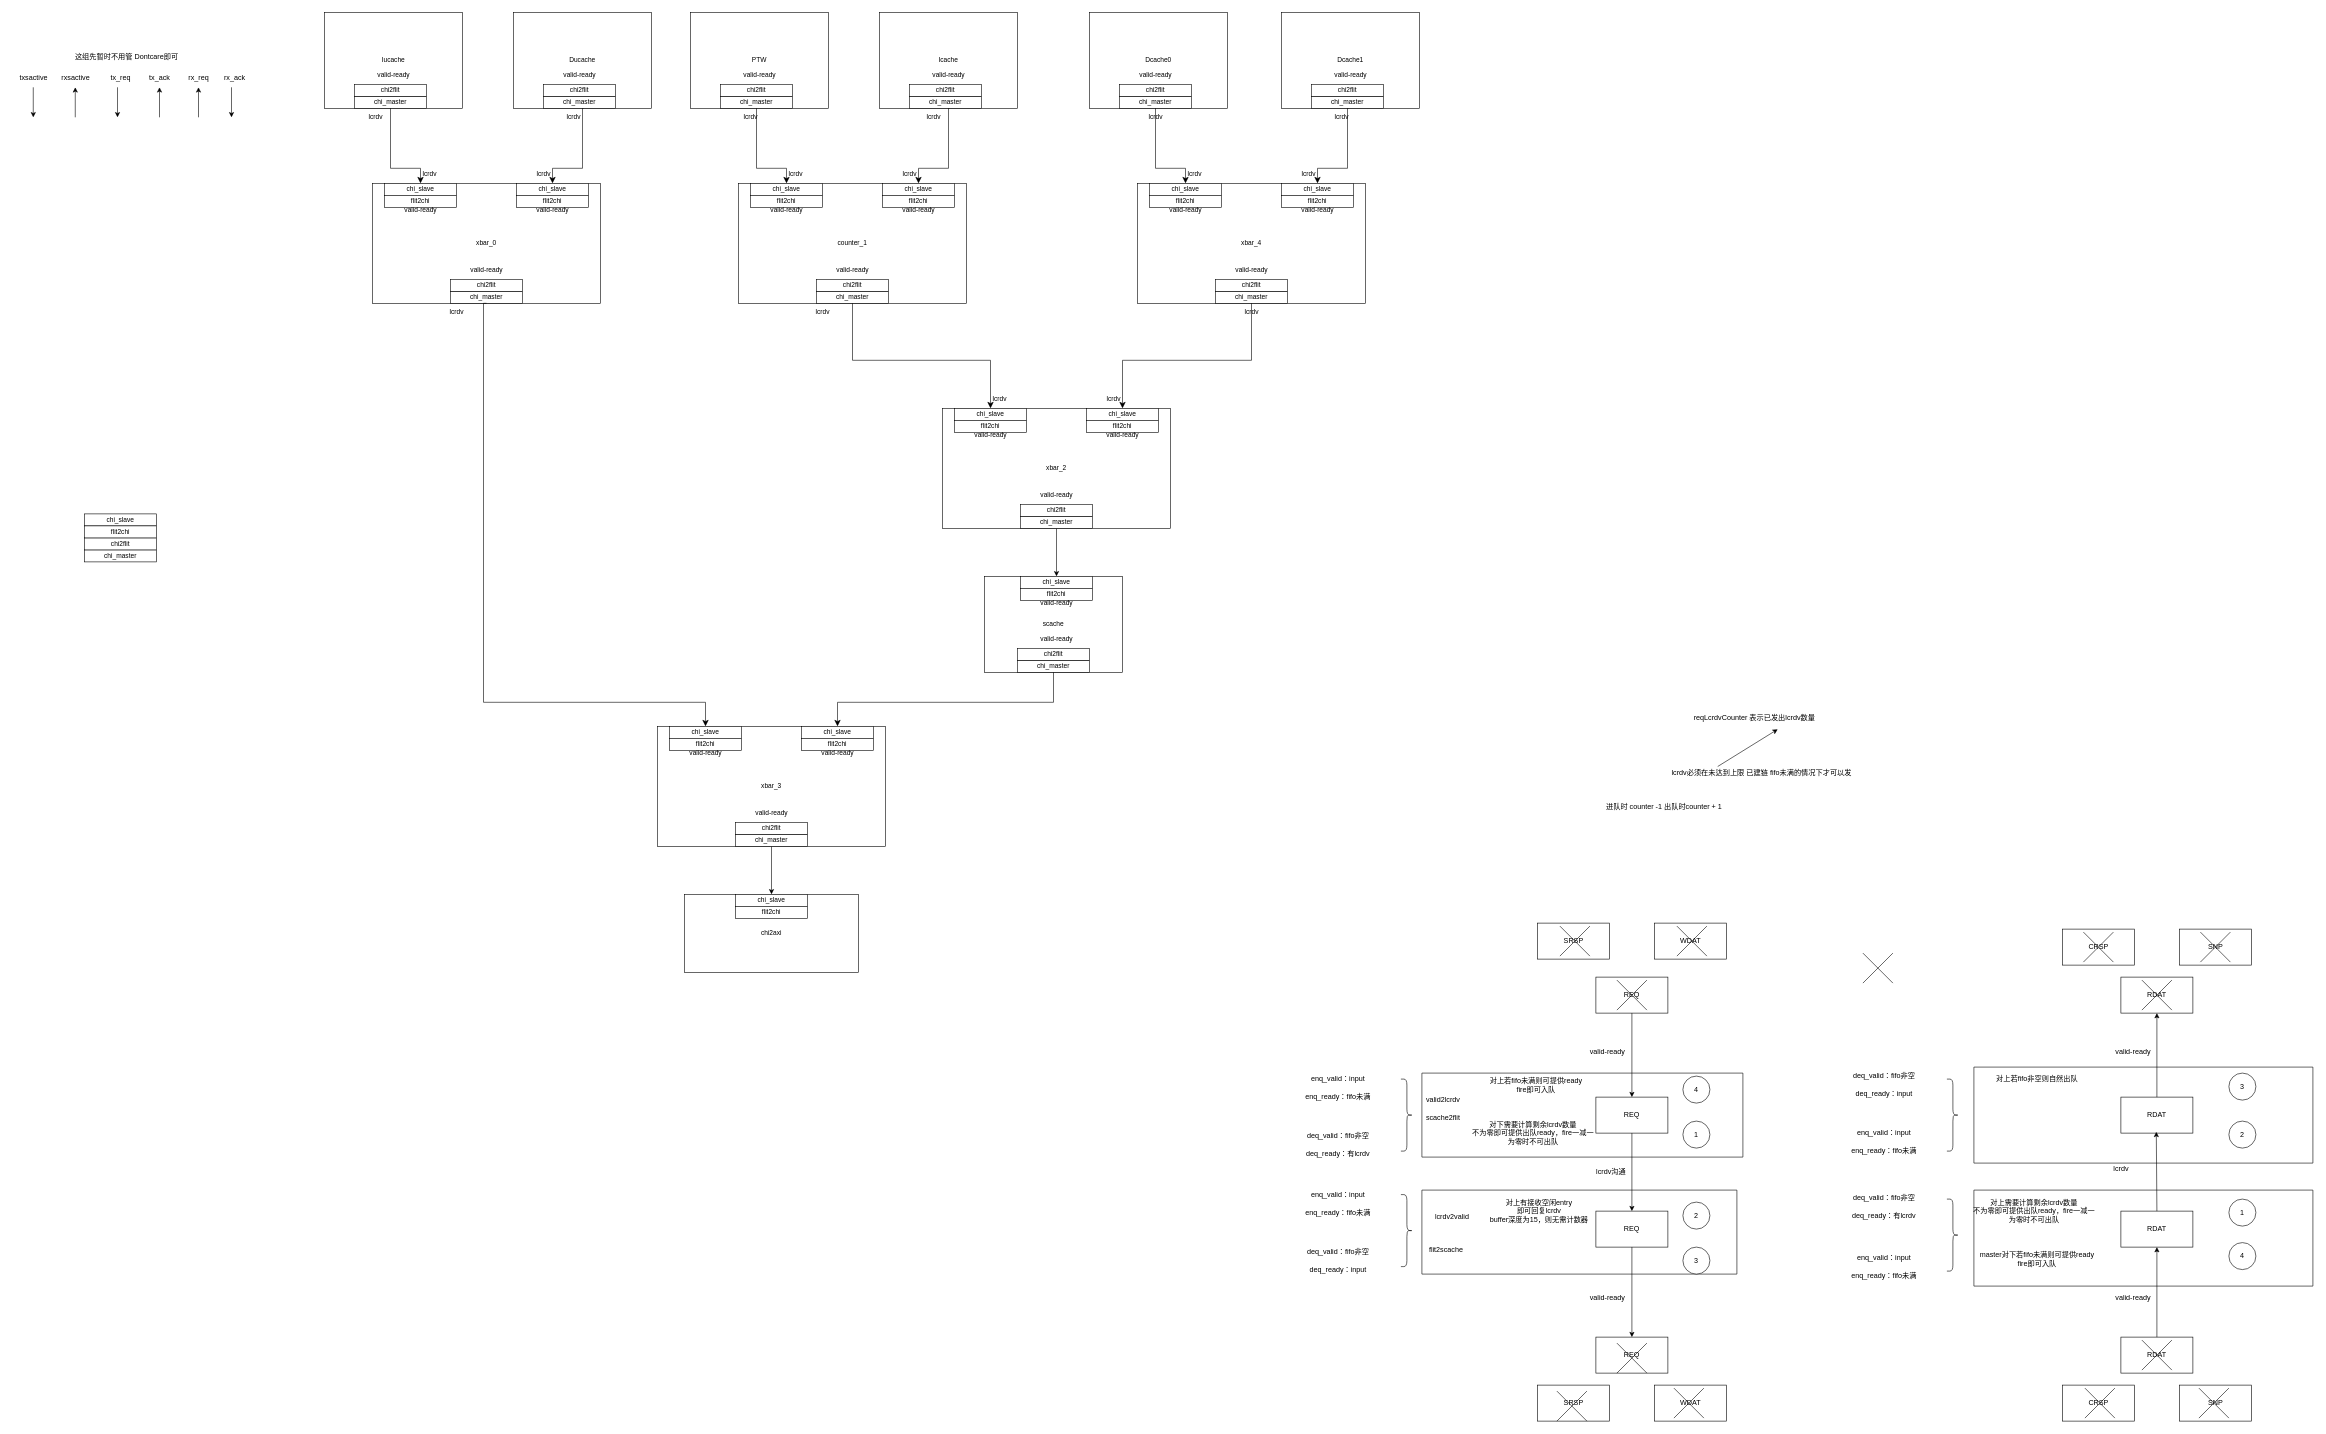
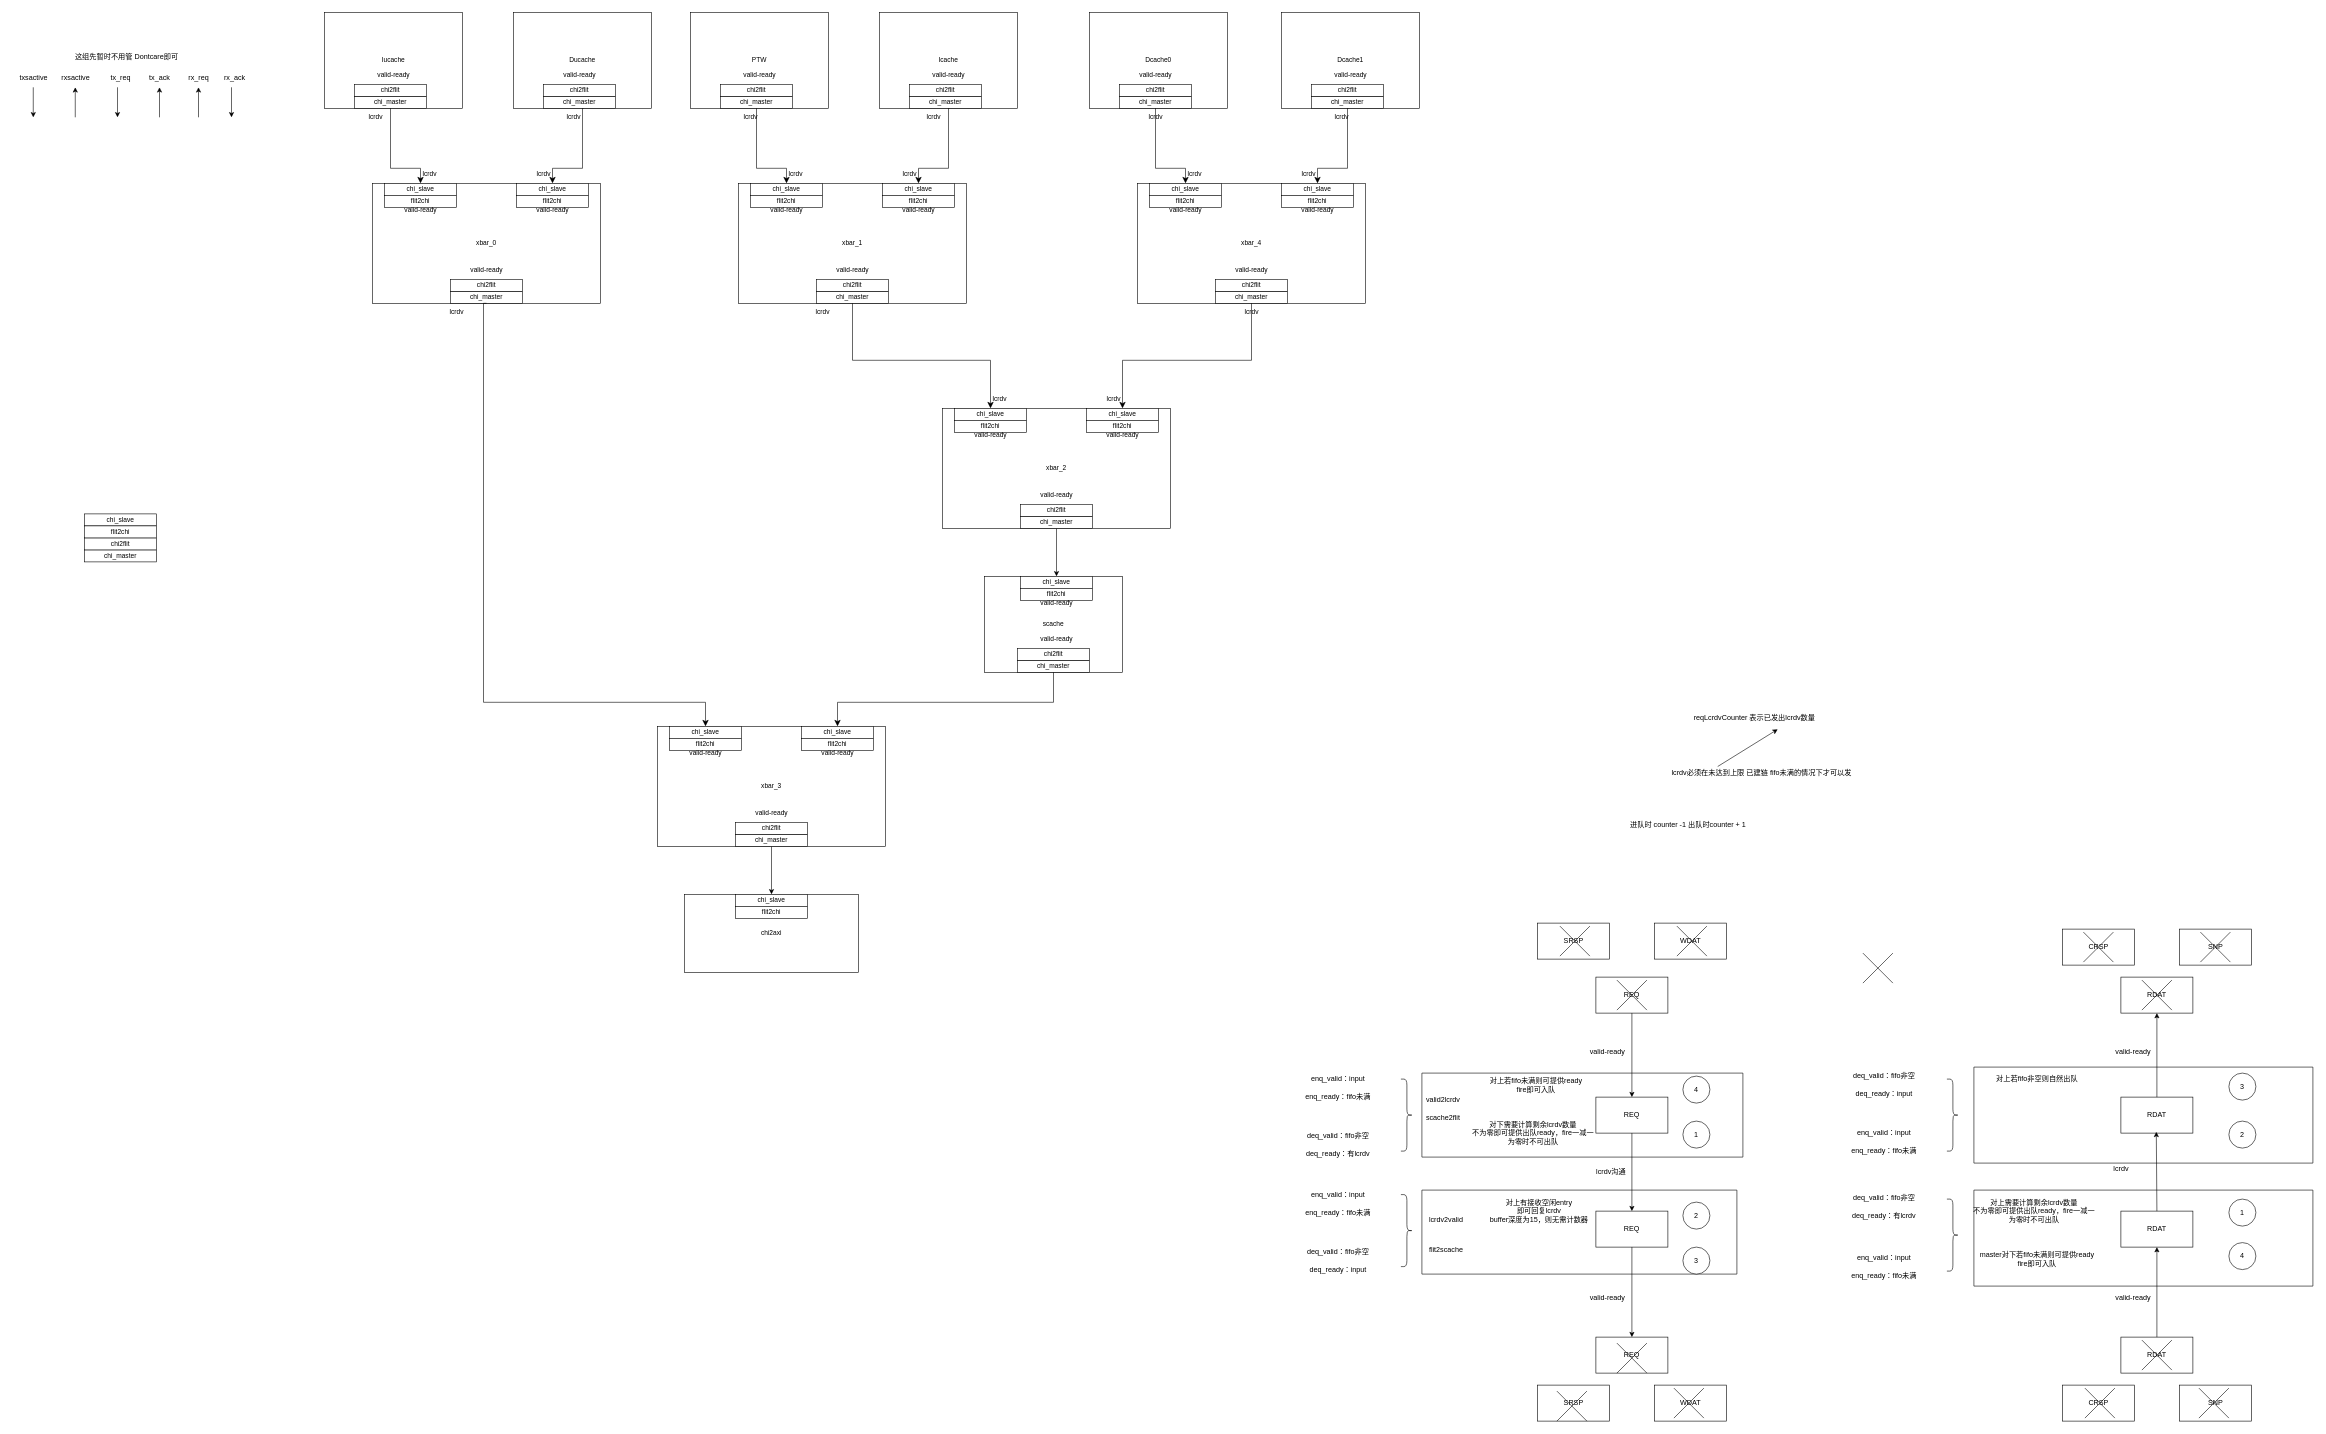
(852, 243) -> (852, 243)
(1665, 807) -> (1689, 825)
(1452, 1217) -> (1446, 1220)
